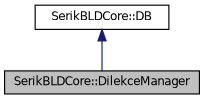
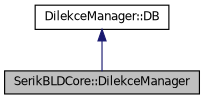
(102, 17) -> (102, 17)
